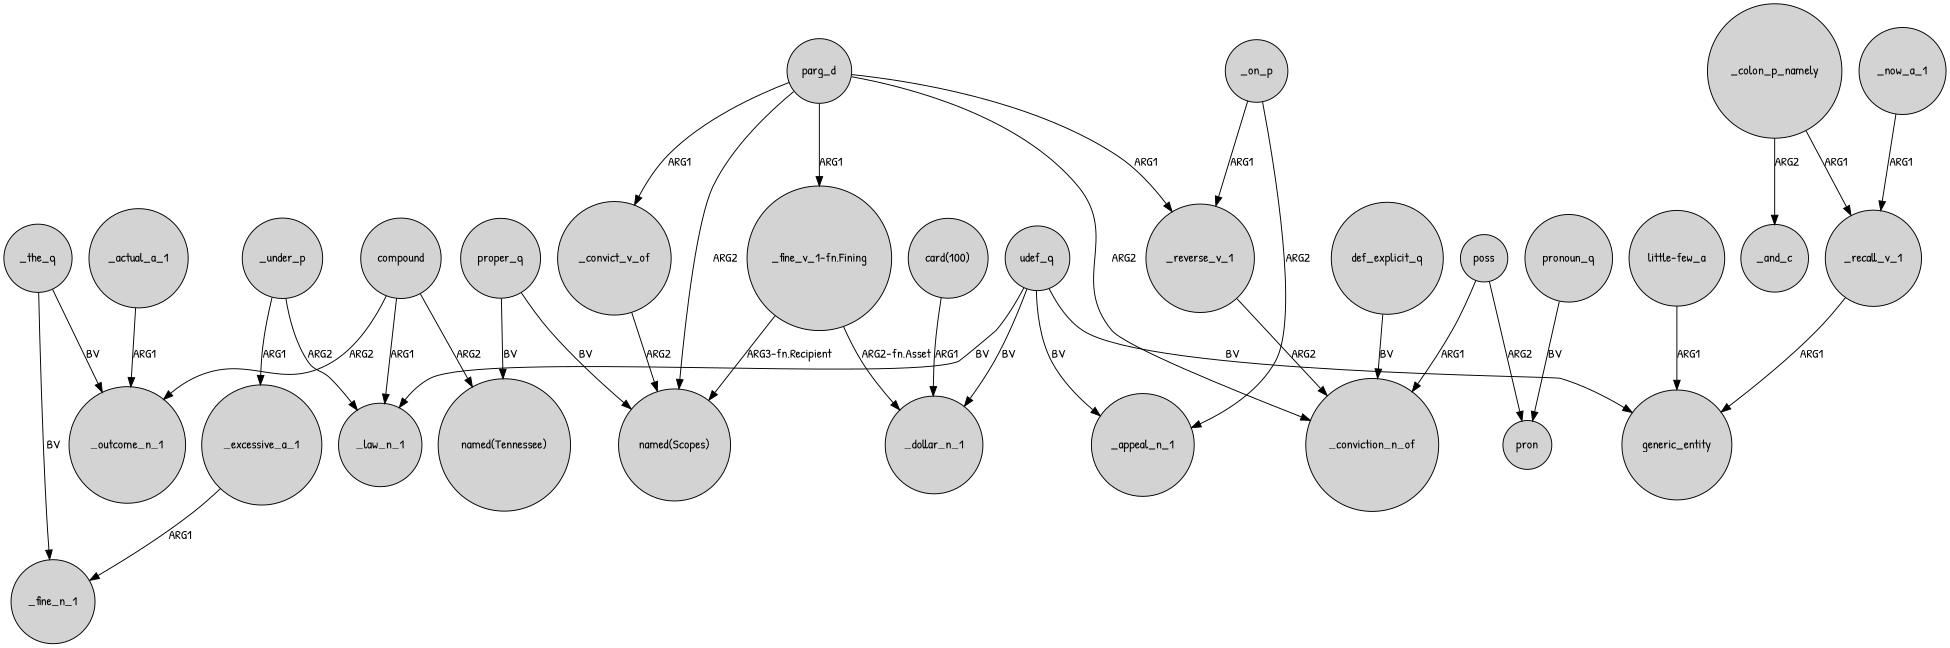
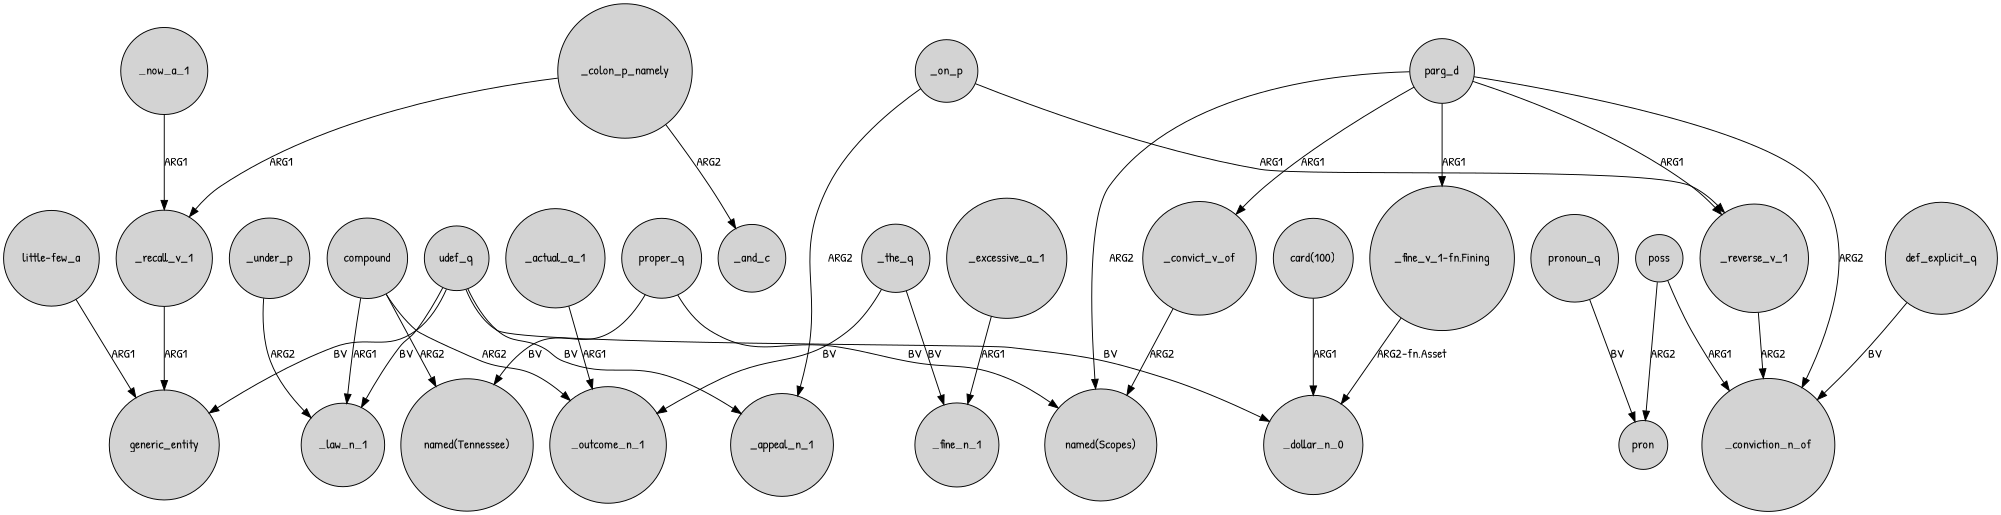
(264, 336) -> none
(745, 354) -> none
(934, 445) -> (1313, 445)
